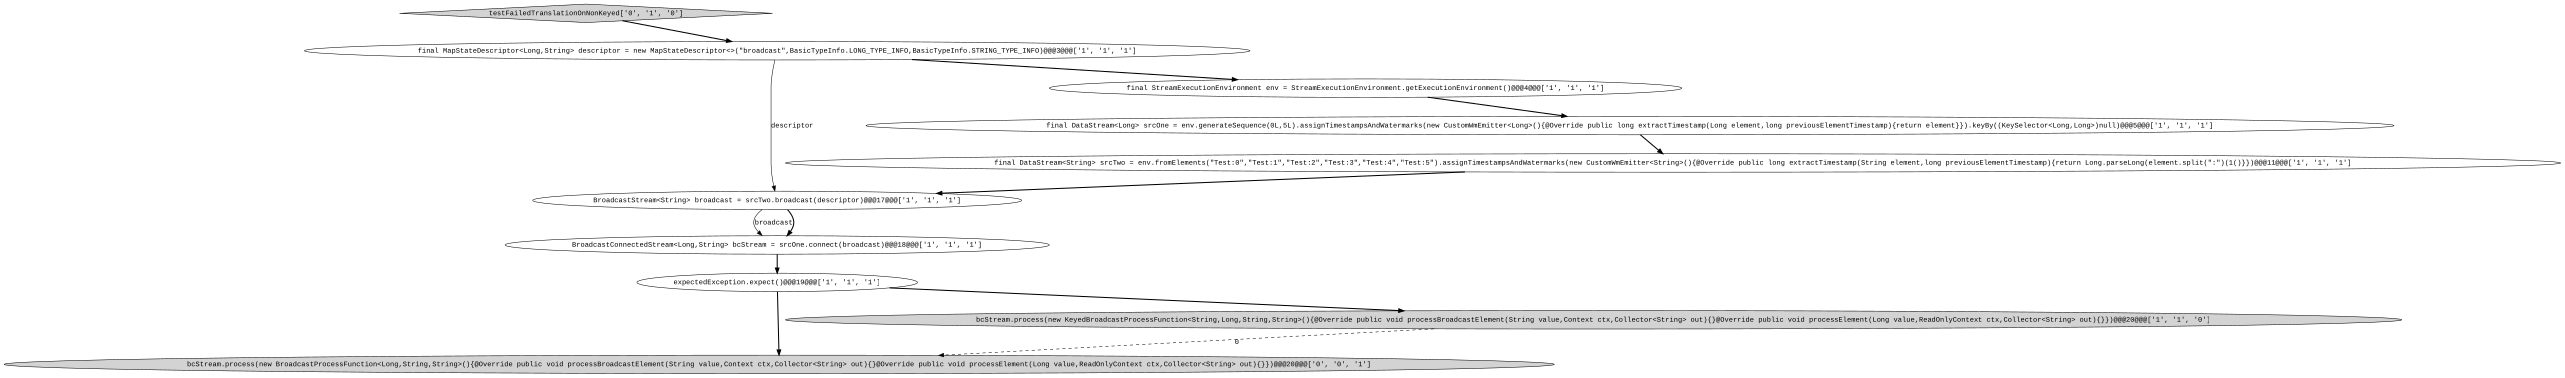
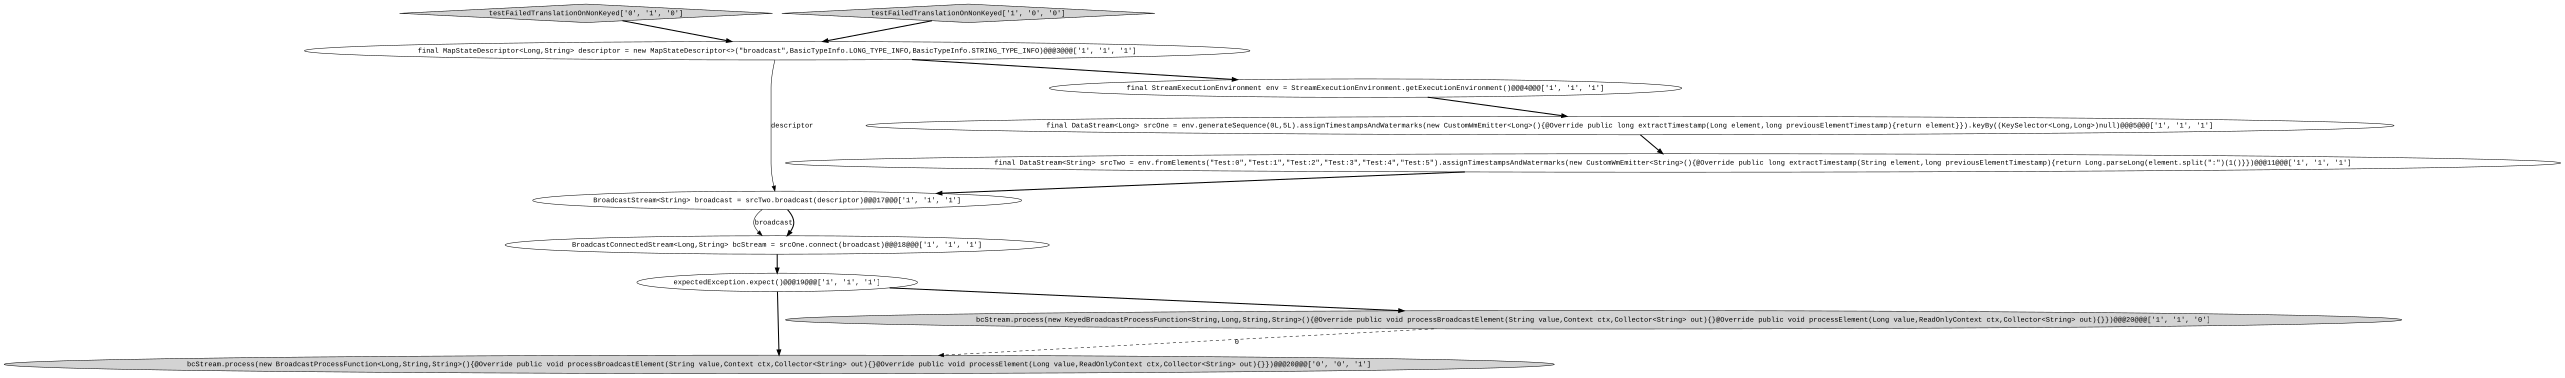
none -> (968, 13)
